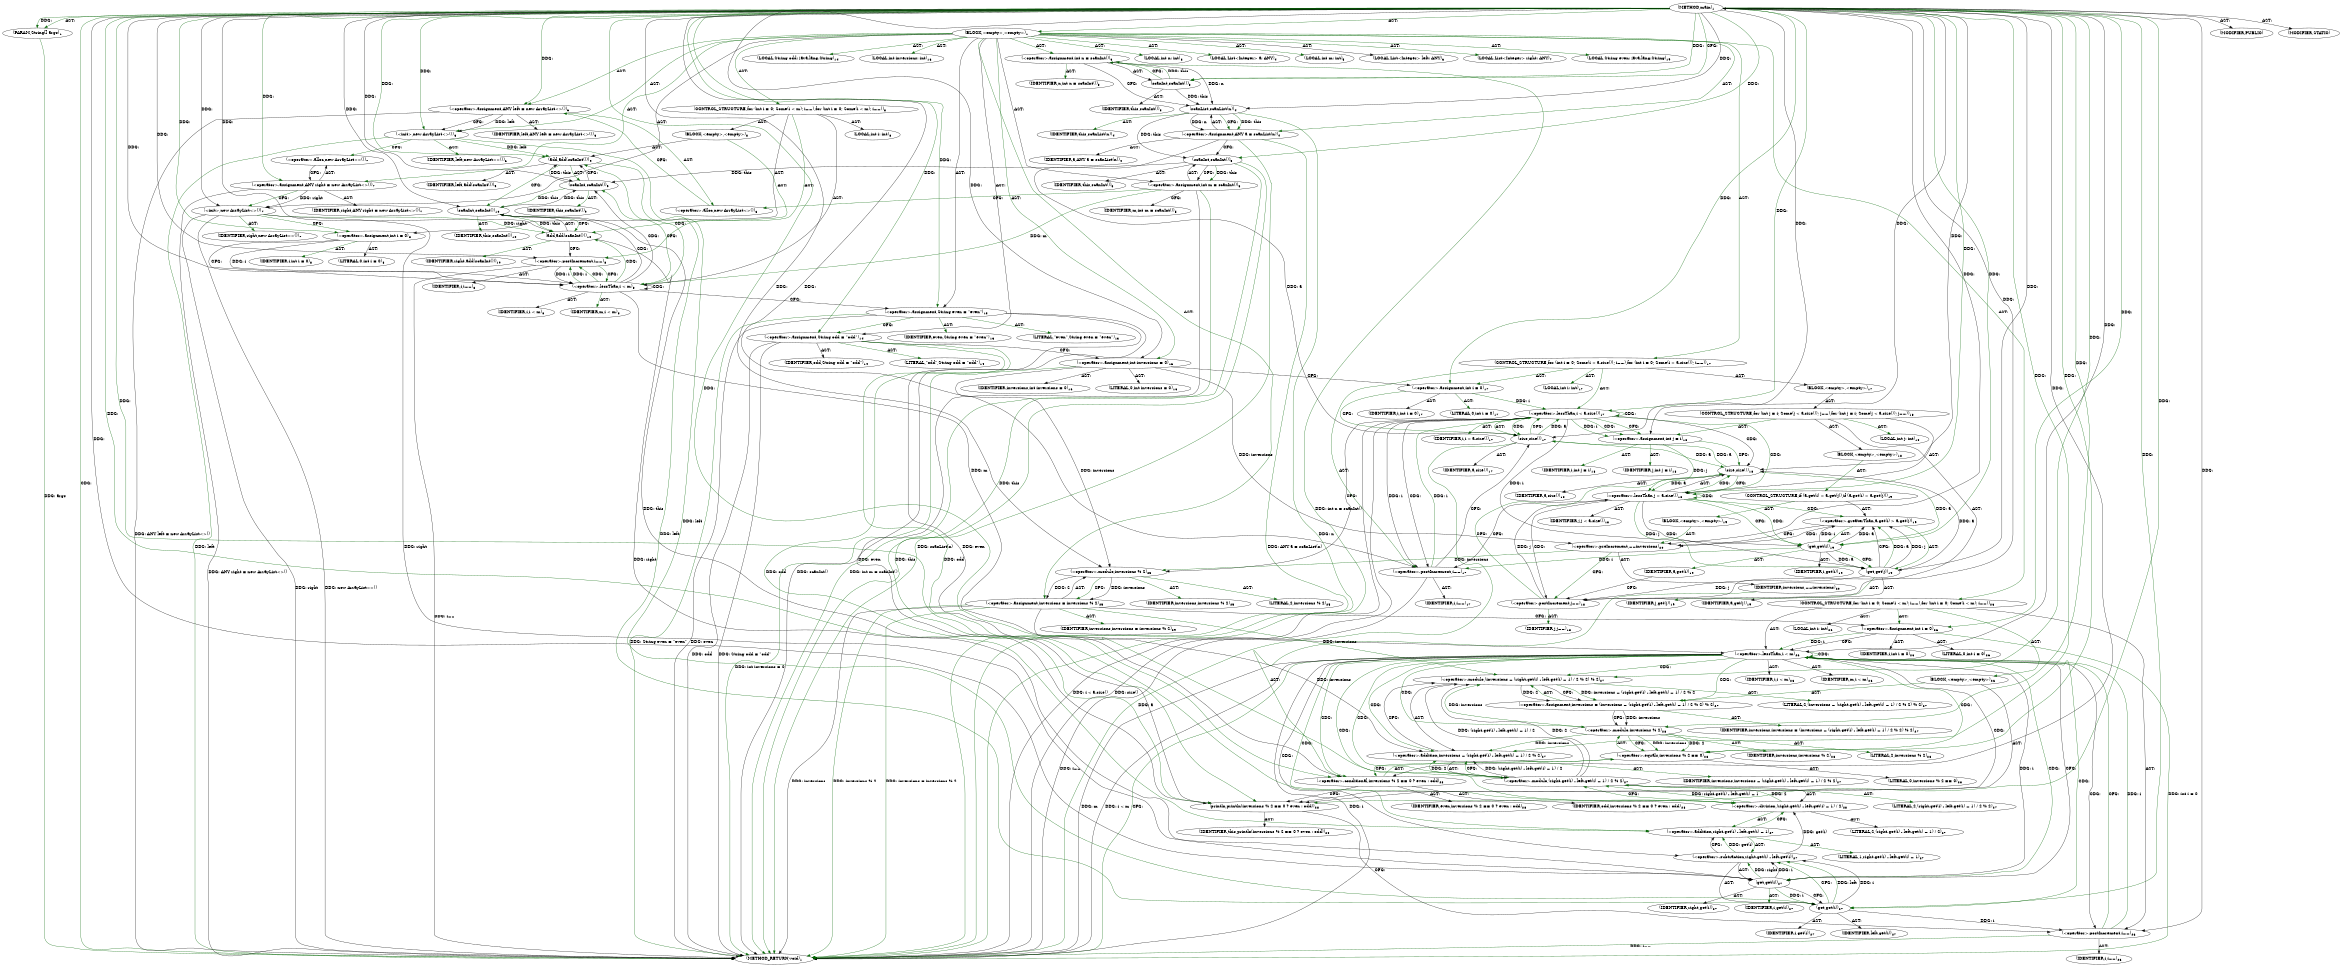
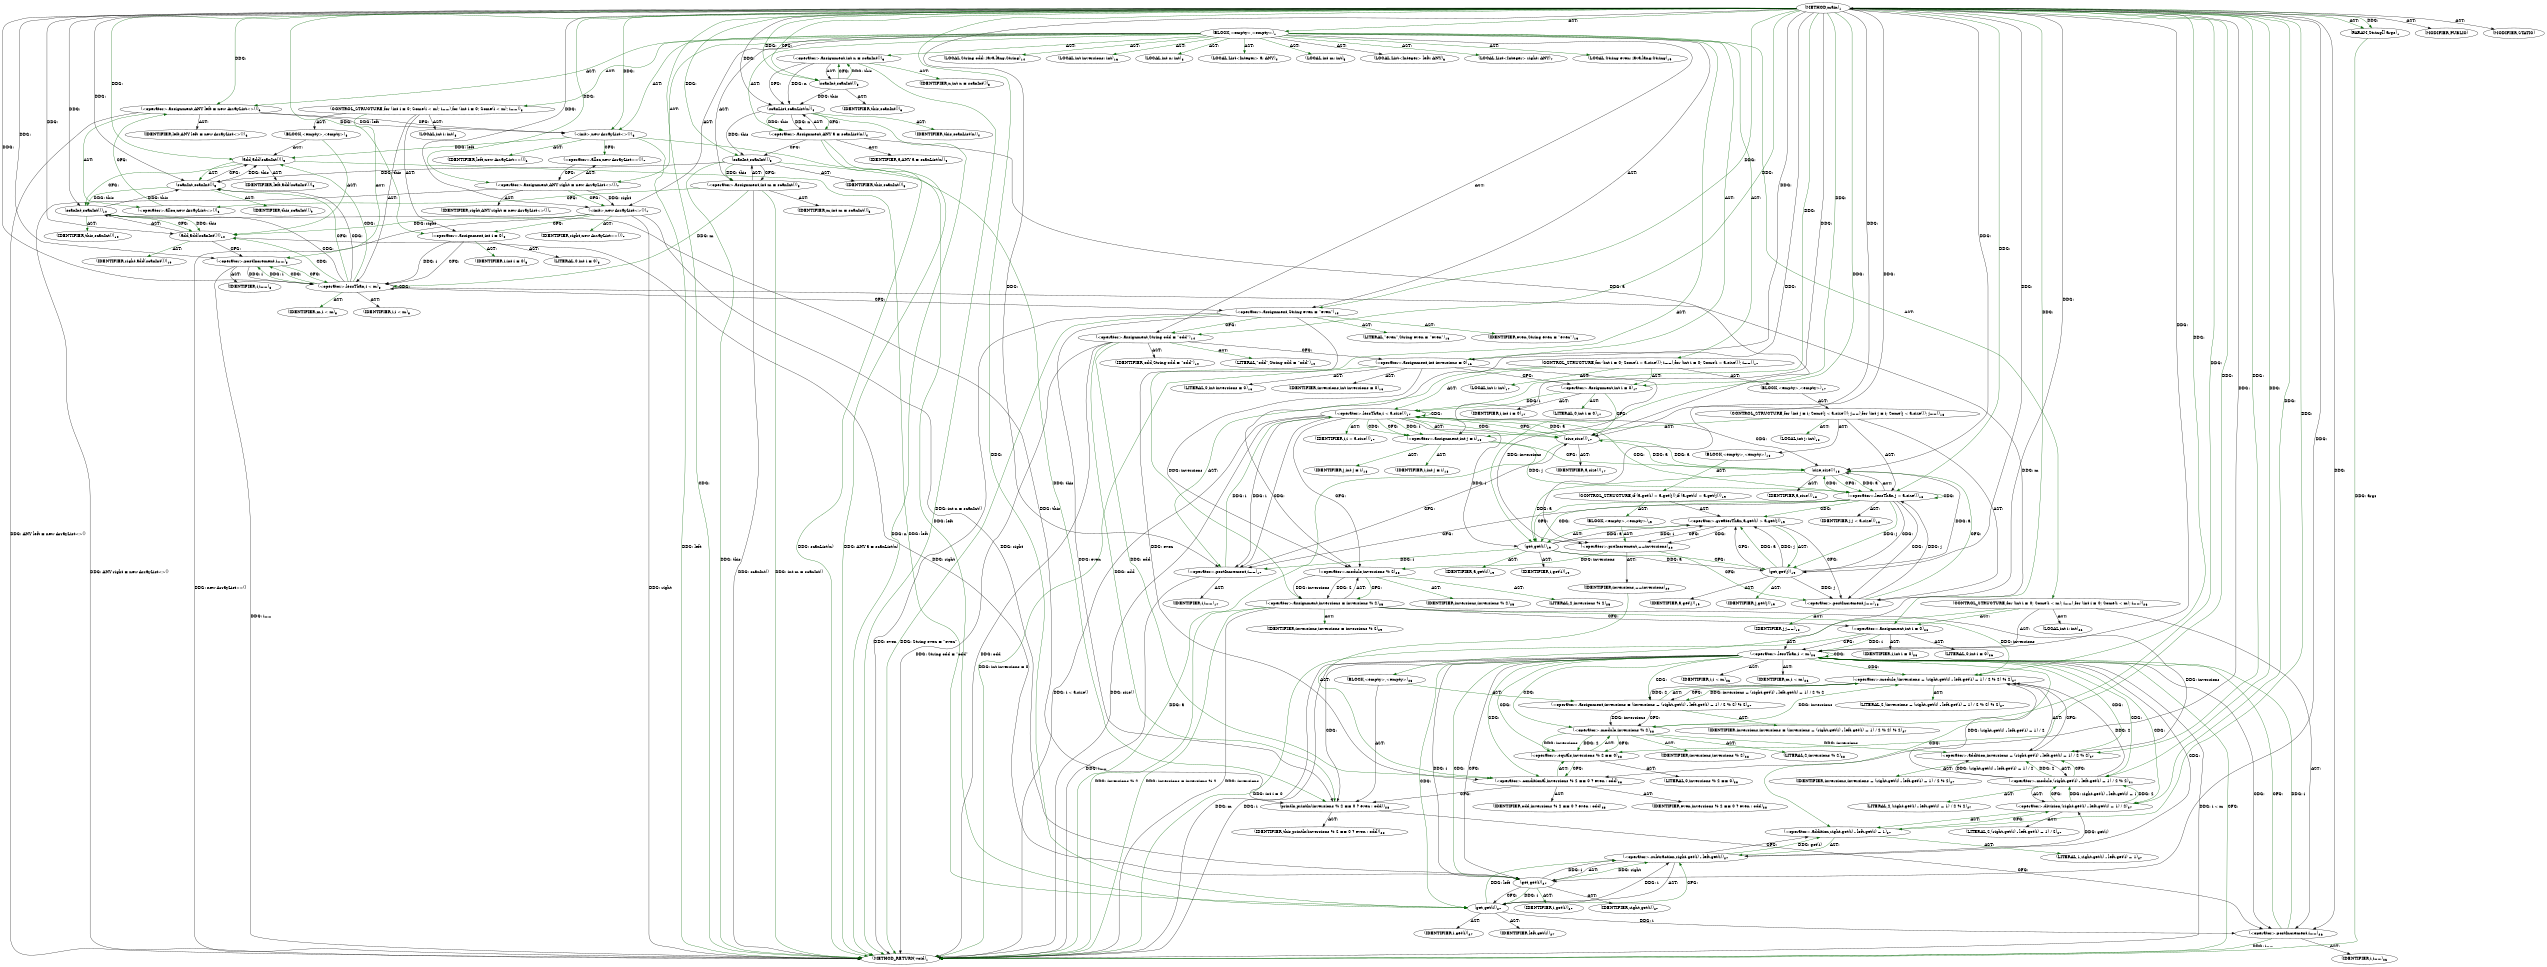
(1177, 198) -> (804, 198)
(2149, 566) -> none
(1611, 587) -> (1819, 551)
(1626, 781) -> (2131, 781)
(1845, 806) -> (2130, 806)
